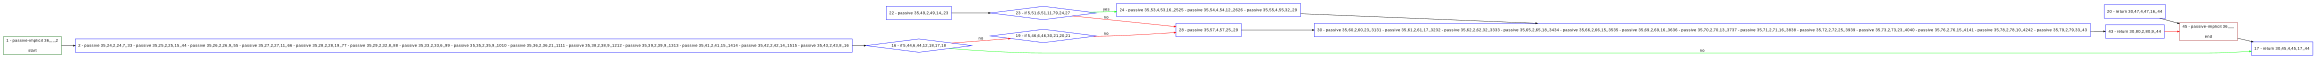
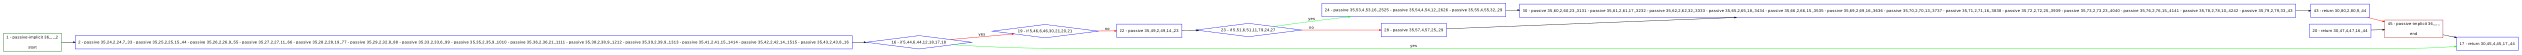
(1134, 35) -> (1106, 31)
(981, 38) -> (982, 34)
(1702, 51) -> (1414, 46)
